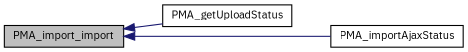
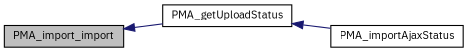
(233, 36) -> (317, 27)
